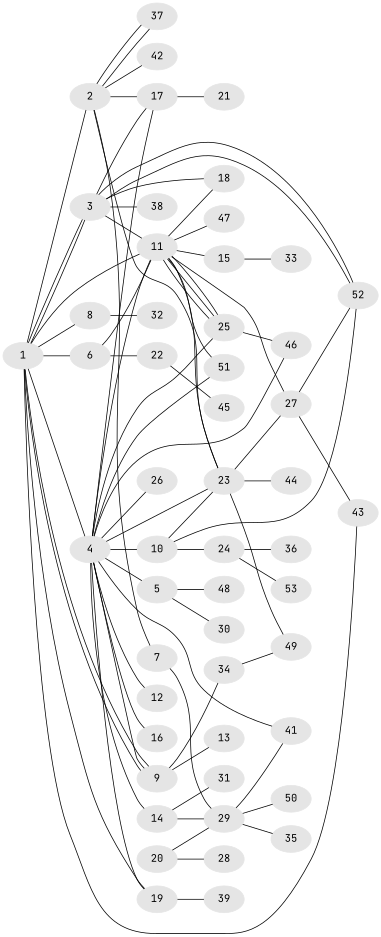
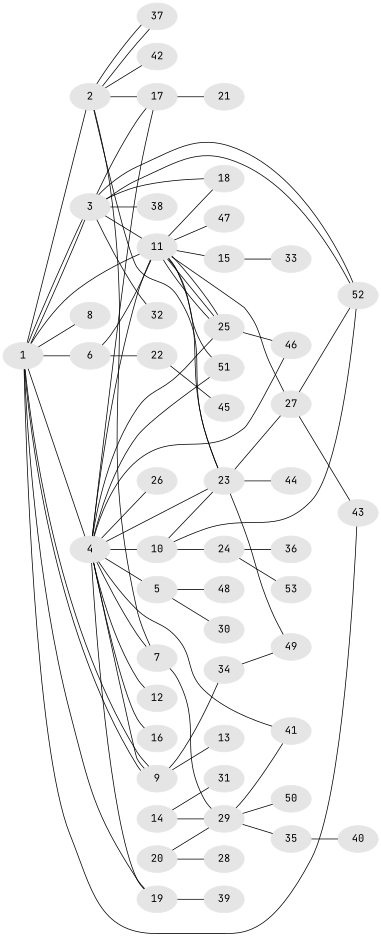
(124, 316) -> (112, 250)
(111, 727) -> (119, 606)
none -> (358, 839)
